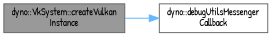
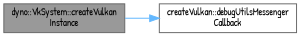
(214, 18) -> (228, 18)
